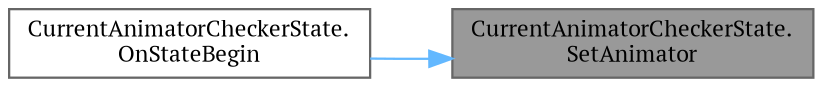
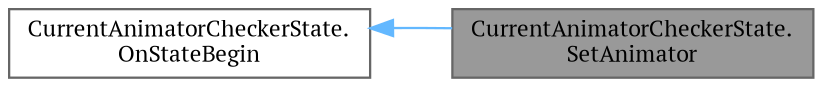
(400, 59) -> (423, 28)
